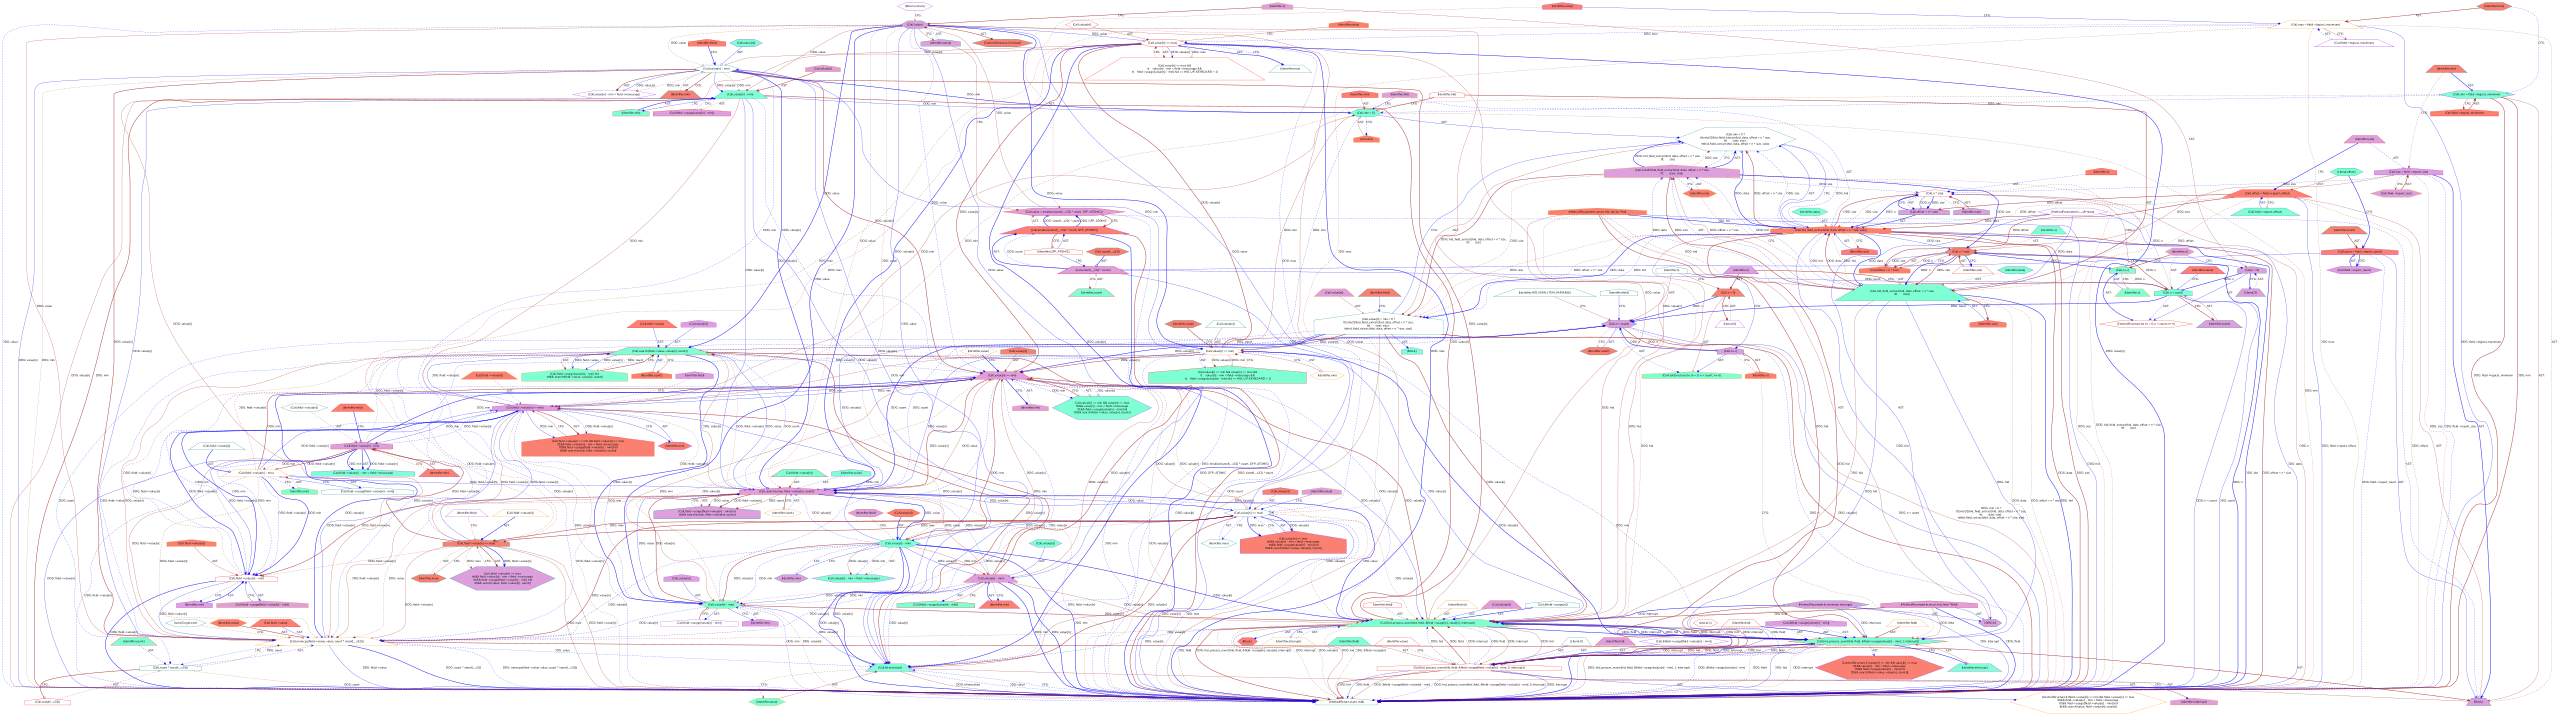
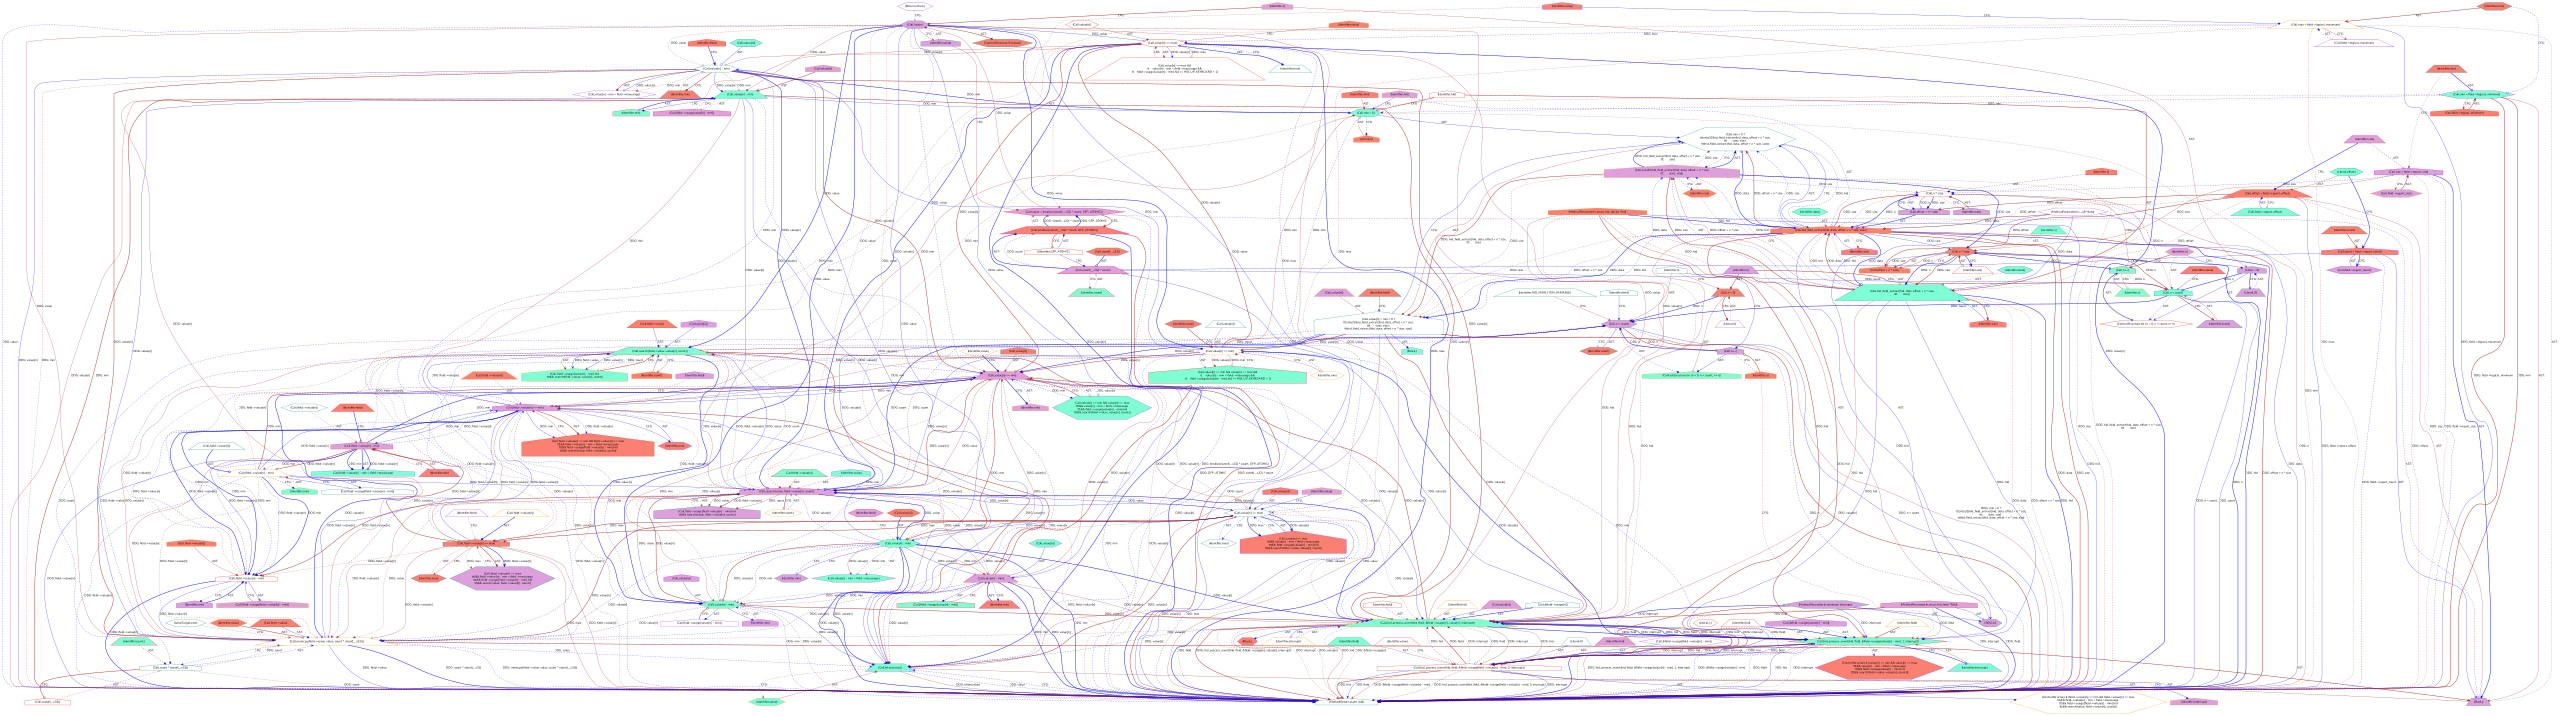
(2350, 261) -> (2350, 261)
